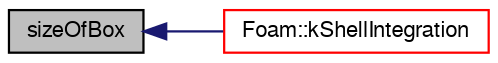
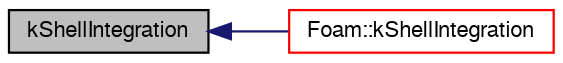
(76, 31) -> (109, 31)
